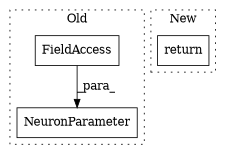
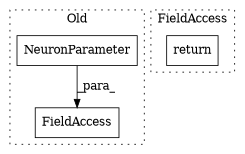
(183, 19) -> (193, 19)
(77, 82) -> (77, 82)
